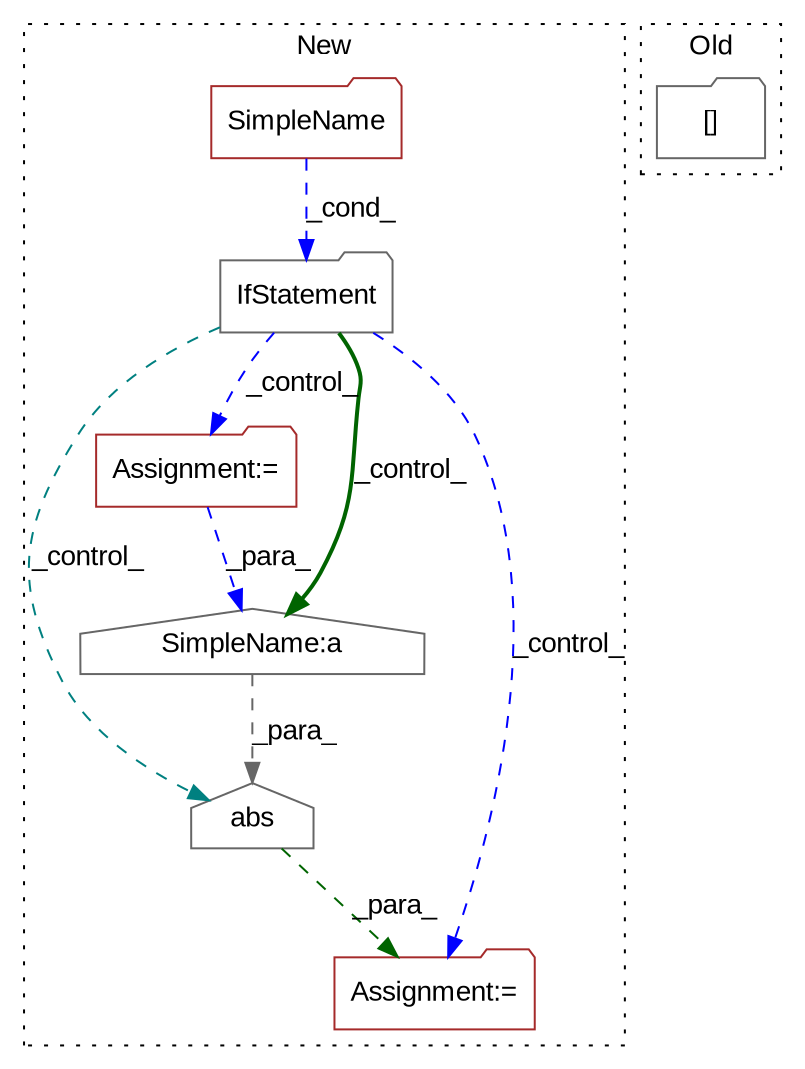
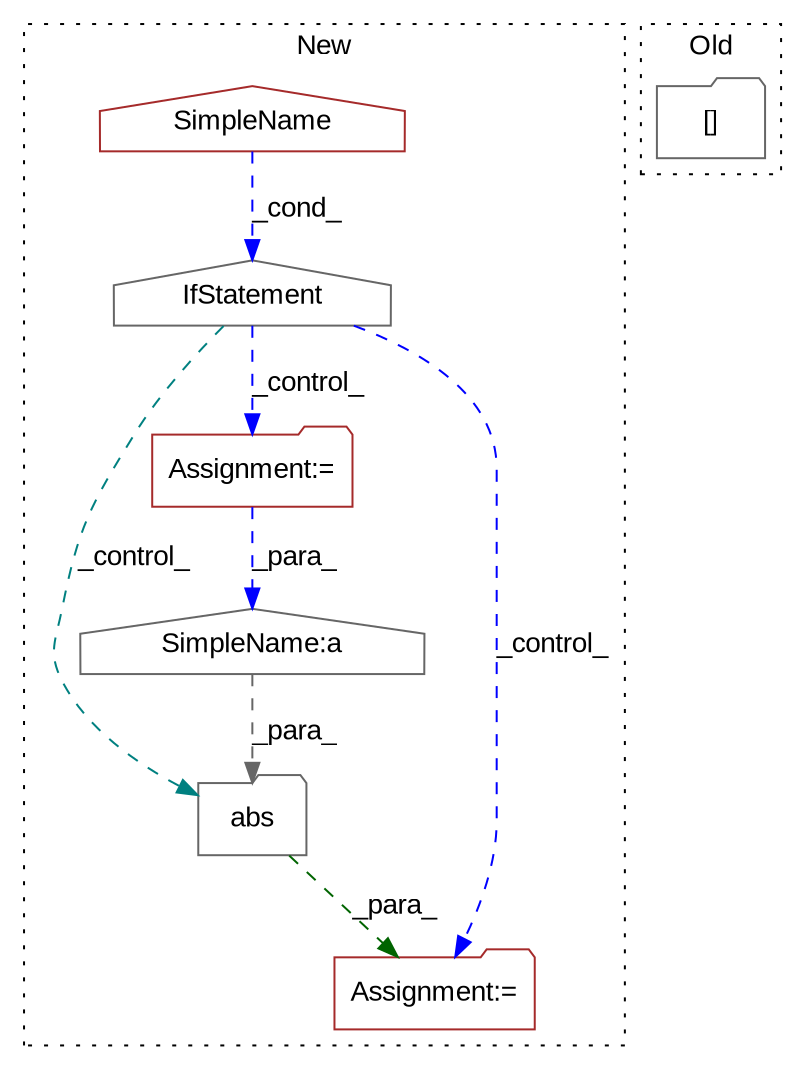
(306, 122) -> (252, 122)
(306, 296) -> (252, 296)
(353, 469) -> none
(252, 819) -> (252, 819)
